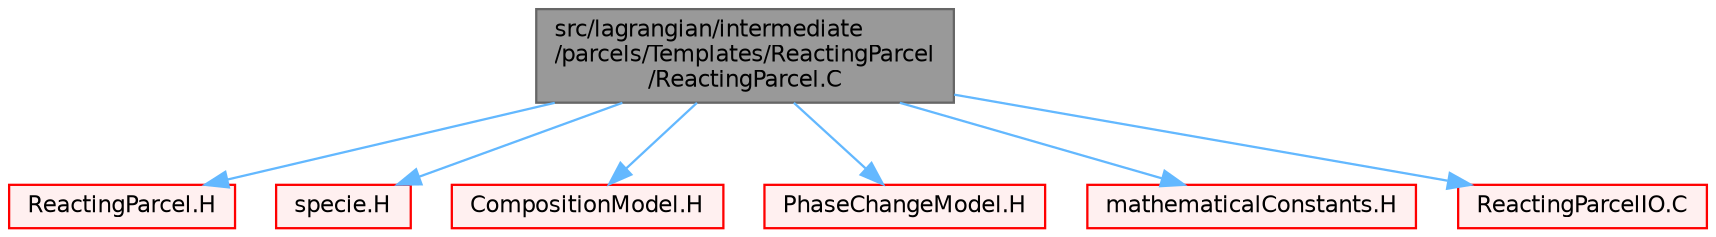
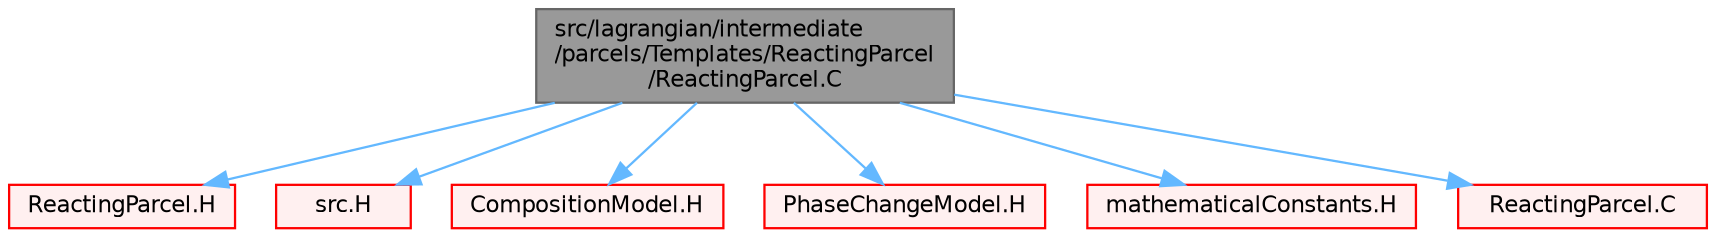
(343, 207) -> (343, 207)
(1583, 207) -> (1583, 207)
